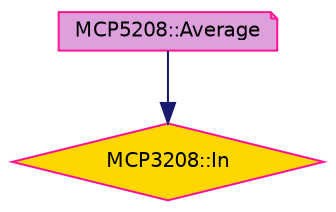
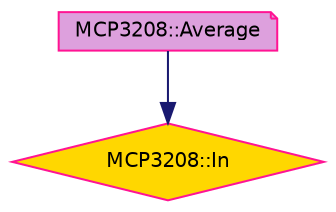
(168, 31) -> (168, 31)
